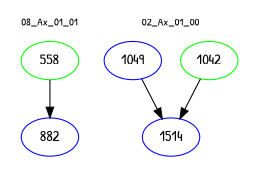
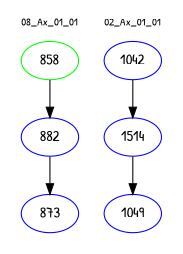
(171, 23) -> (133, 23)
(50, 61) -> (50, 61)
(209, 61) -> (133, 61)
(149, 94) -> (133, 170)
none -> (50, 214)
